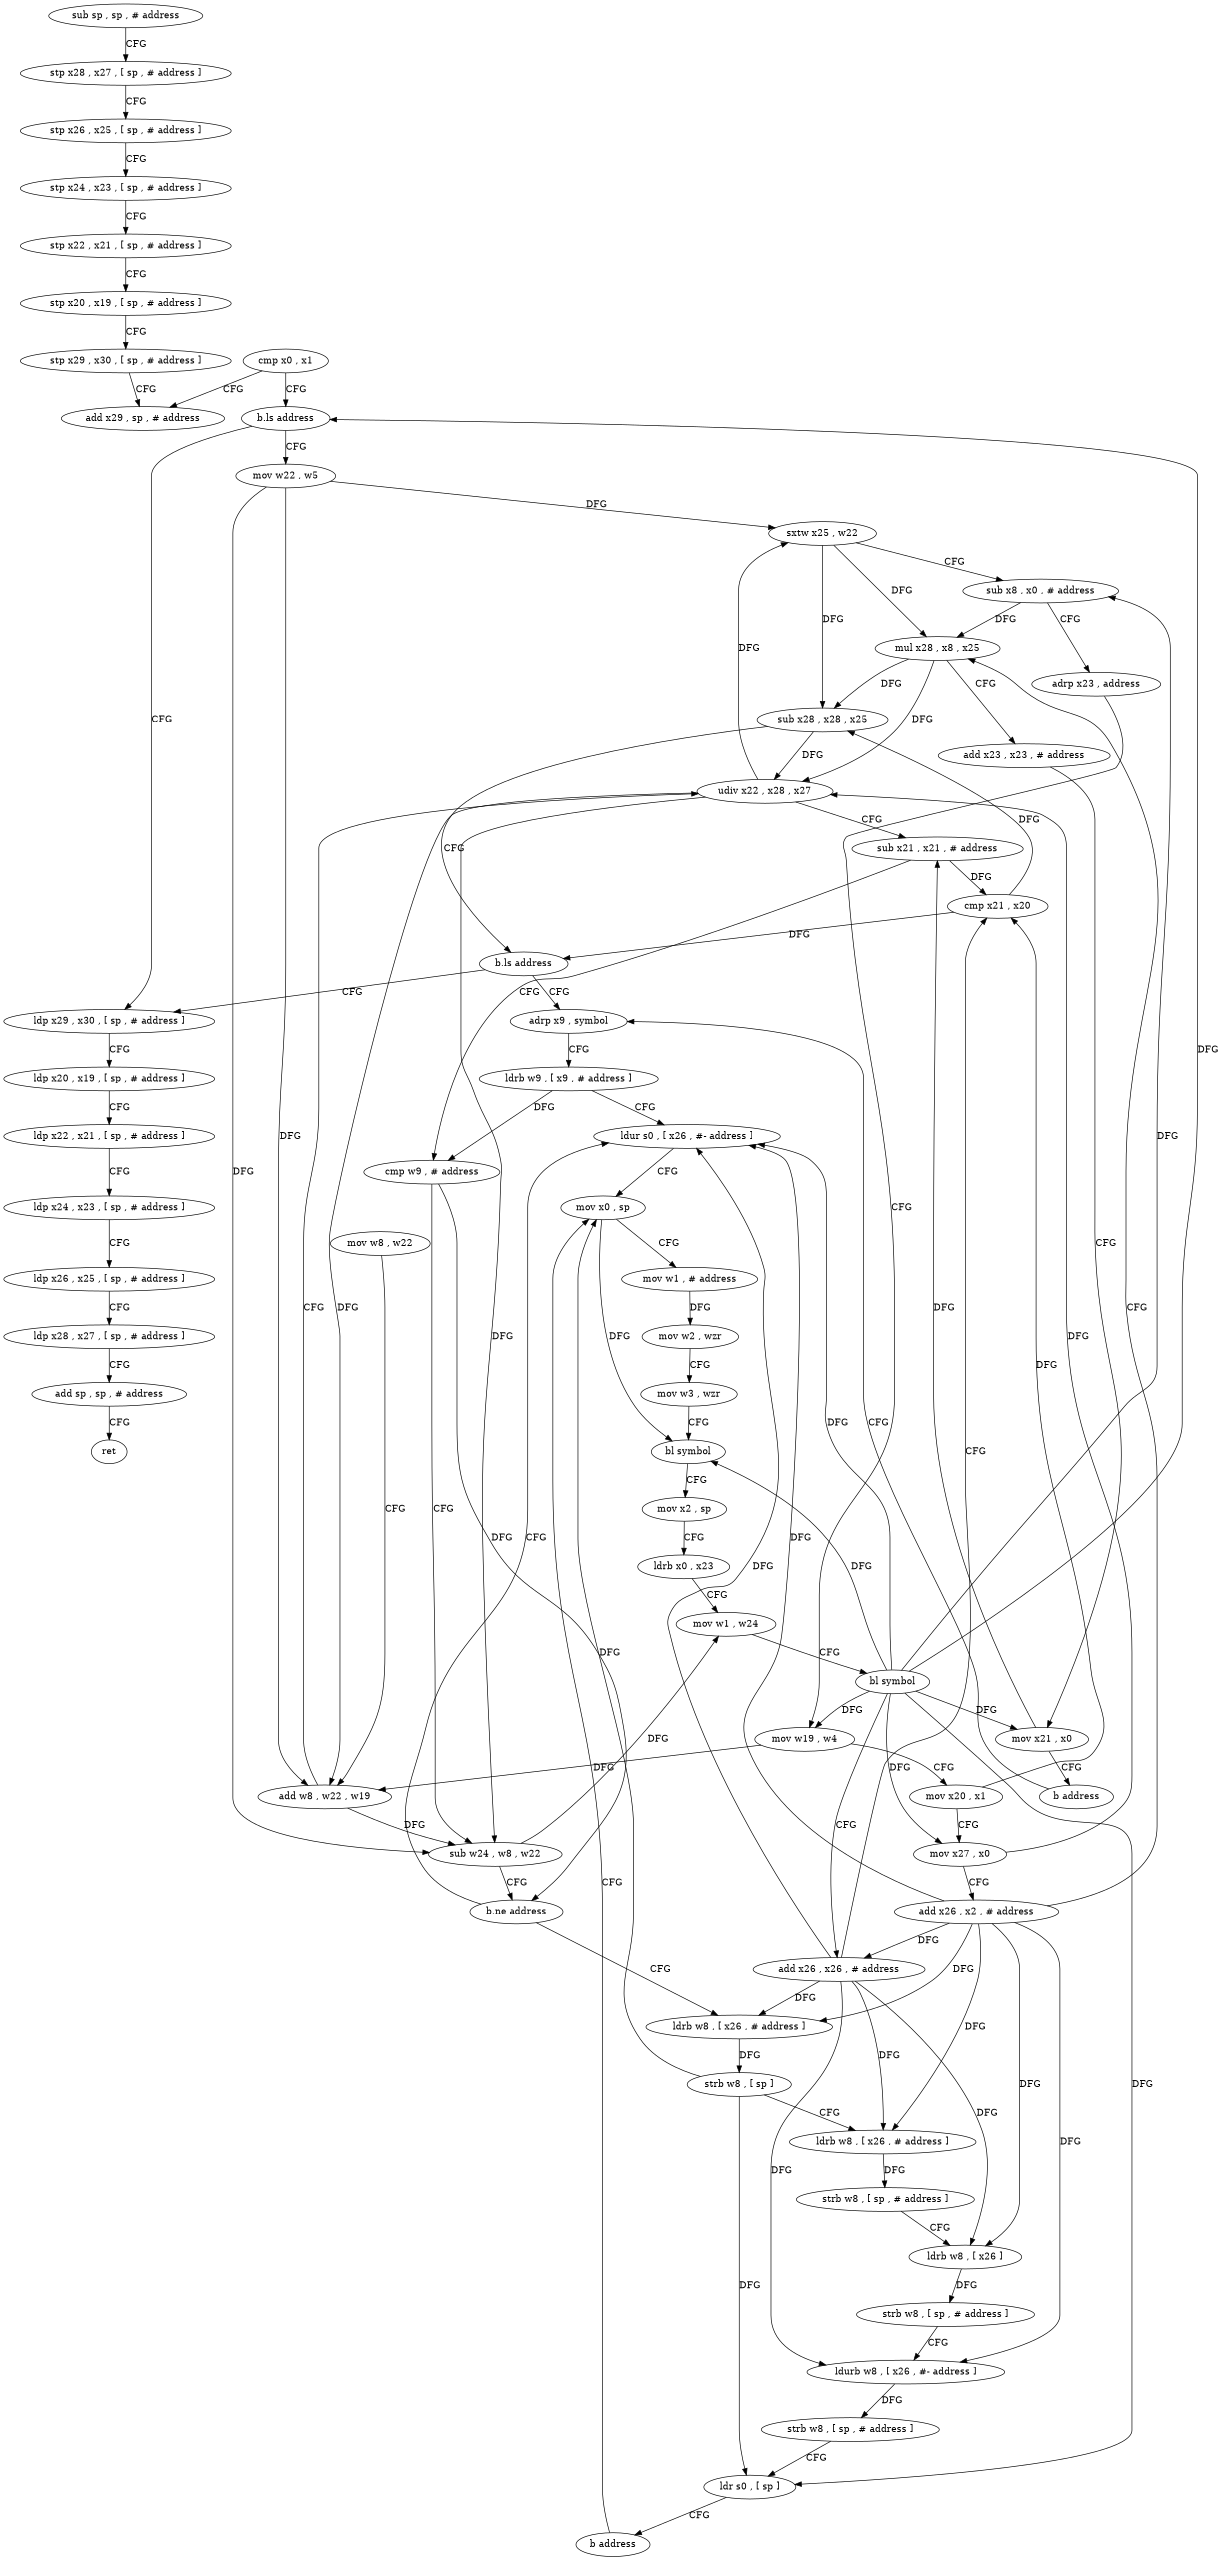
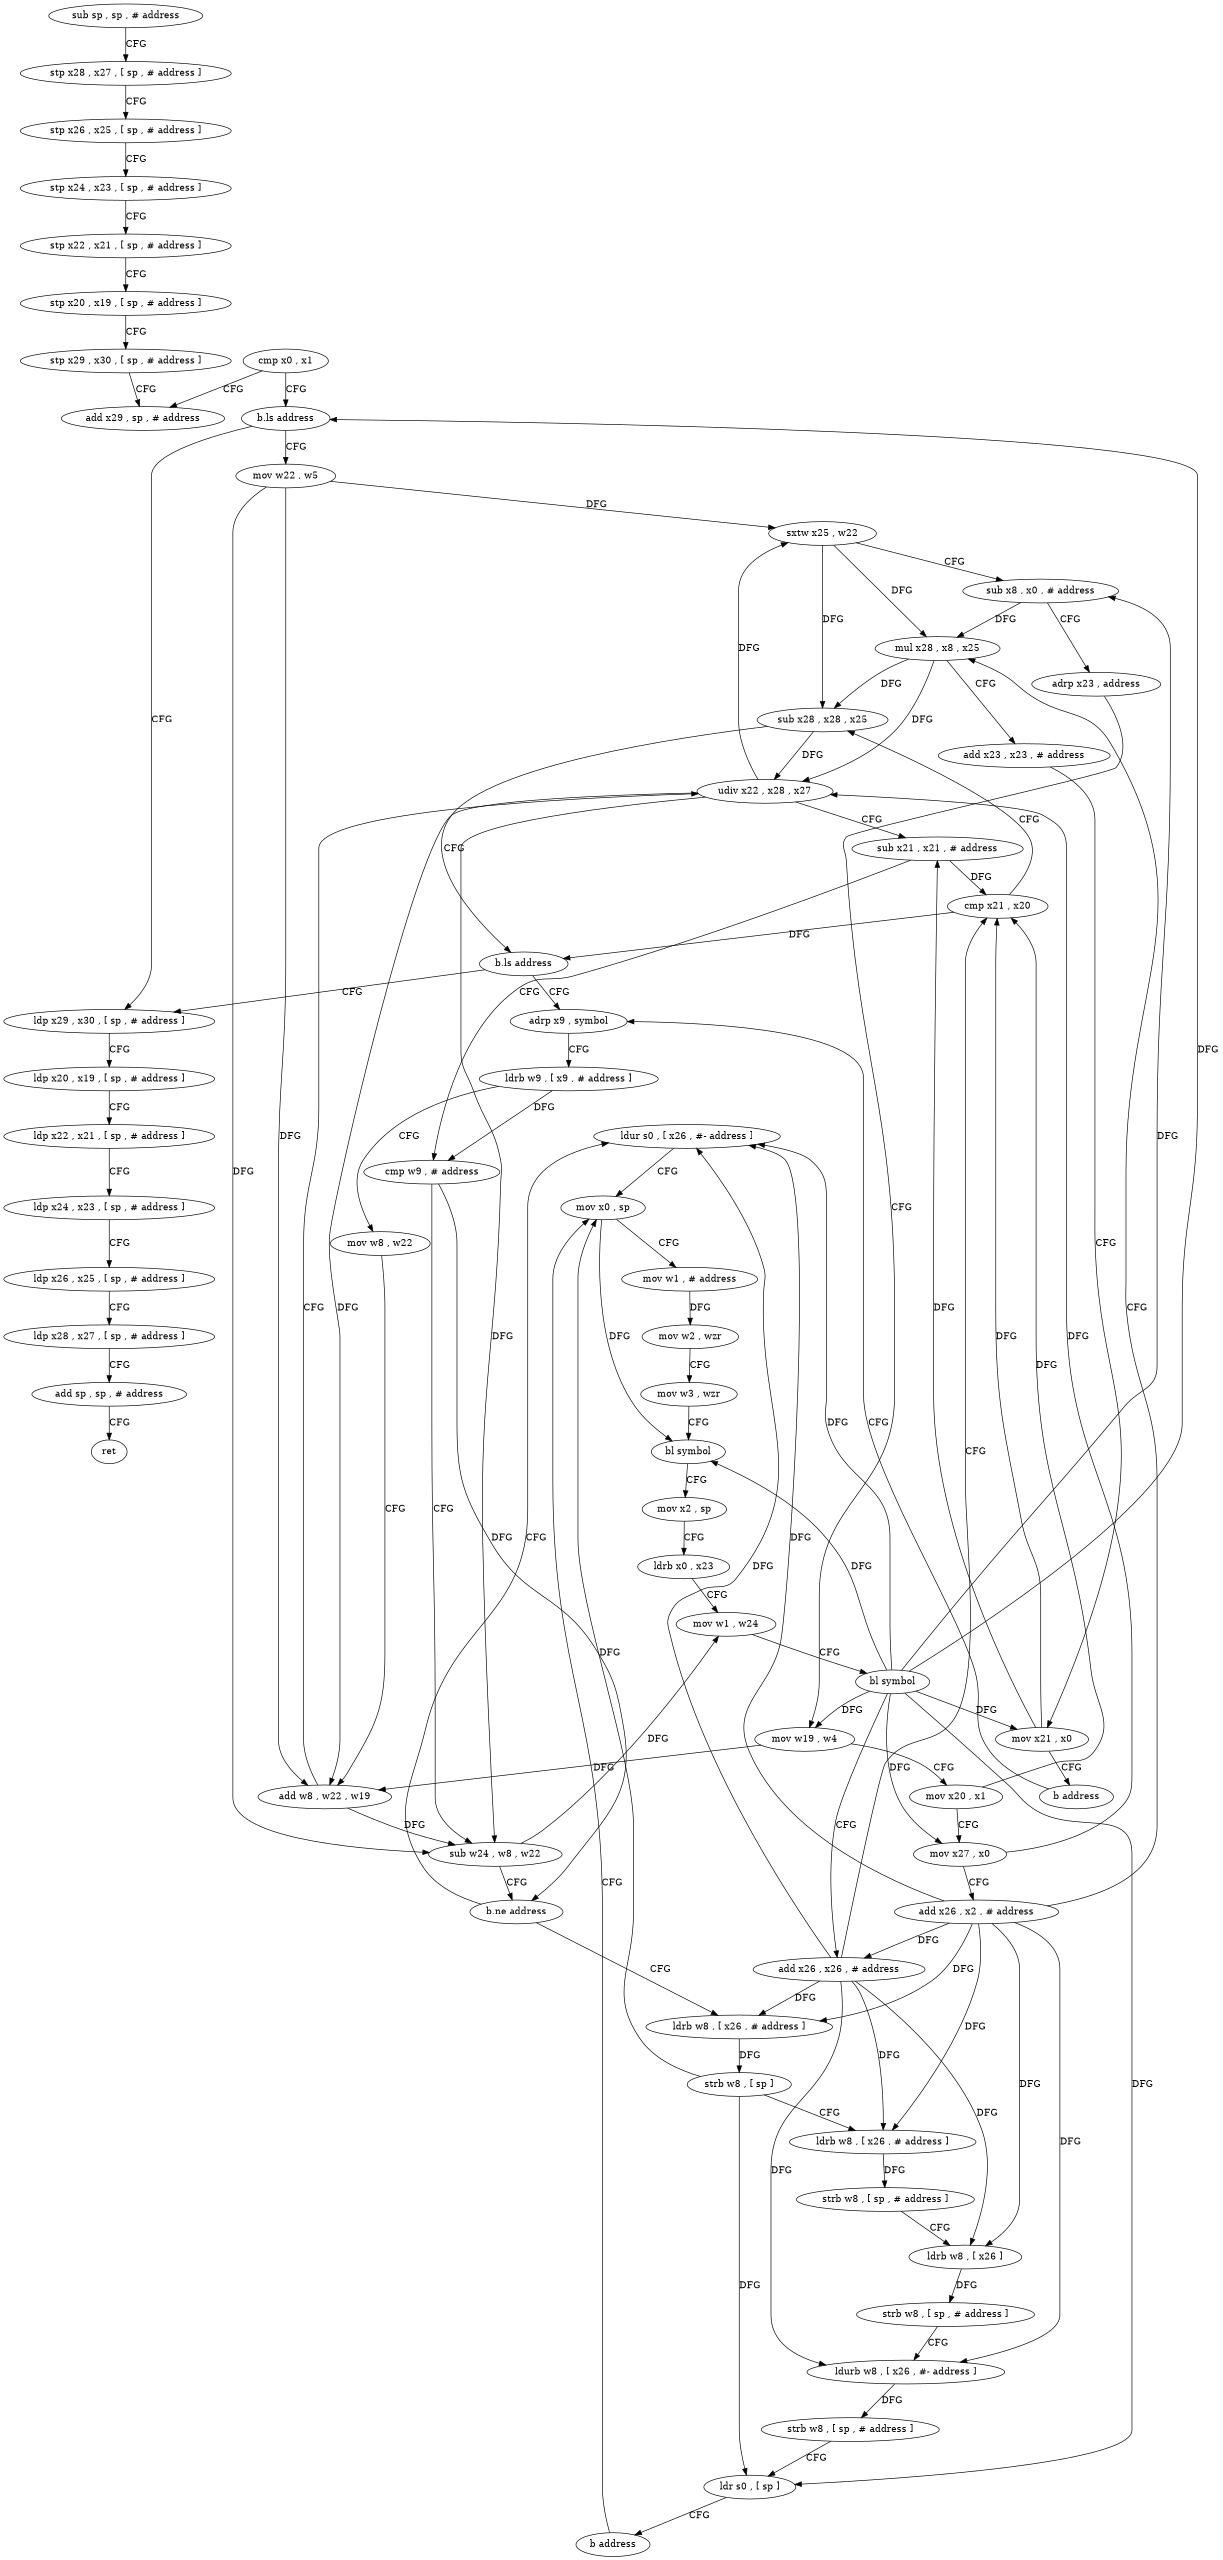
(1029, 820) -> (1029, 820)
(625, 1106) -> (394, 1128)
none -> (996, 1329)
